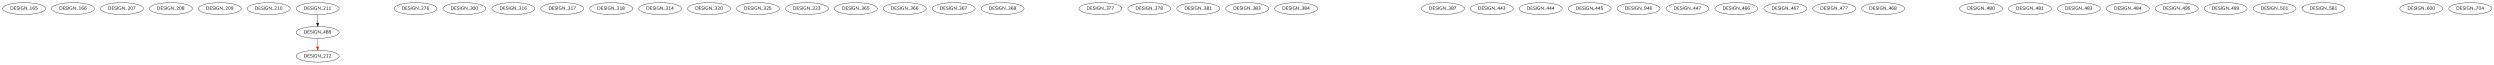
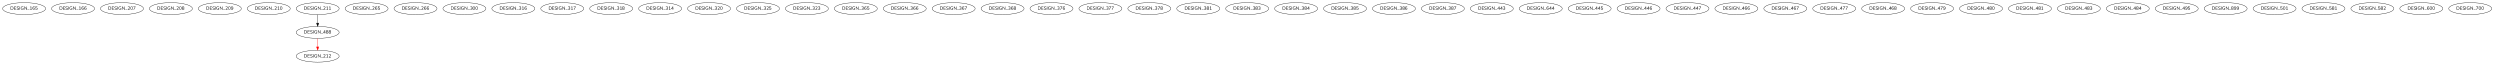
none -> (367, 9)
(416, 9) -> (416, 9)
none -> (1051, 9)
none -> (1345, 9)
none -> (1394, 9)
(1541, 9) -> (1541, 9)
(1639, 9) -> (1639, 9)
none -> (1932, 9)
(2226, 9) -> (2226, 9)
none -> (2372, 9)
(2470, 9) -> (2470, 9)
